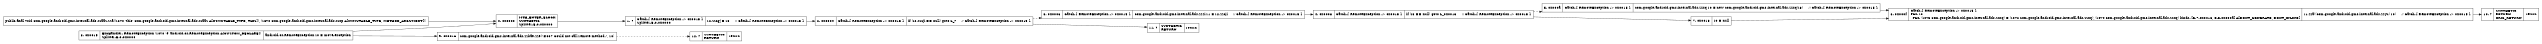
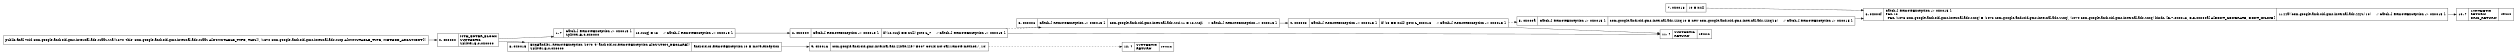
(1611, 19) -> (1583, 30)
(423, 28) -> (511, 42)
